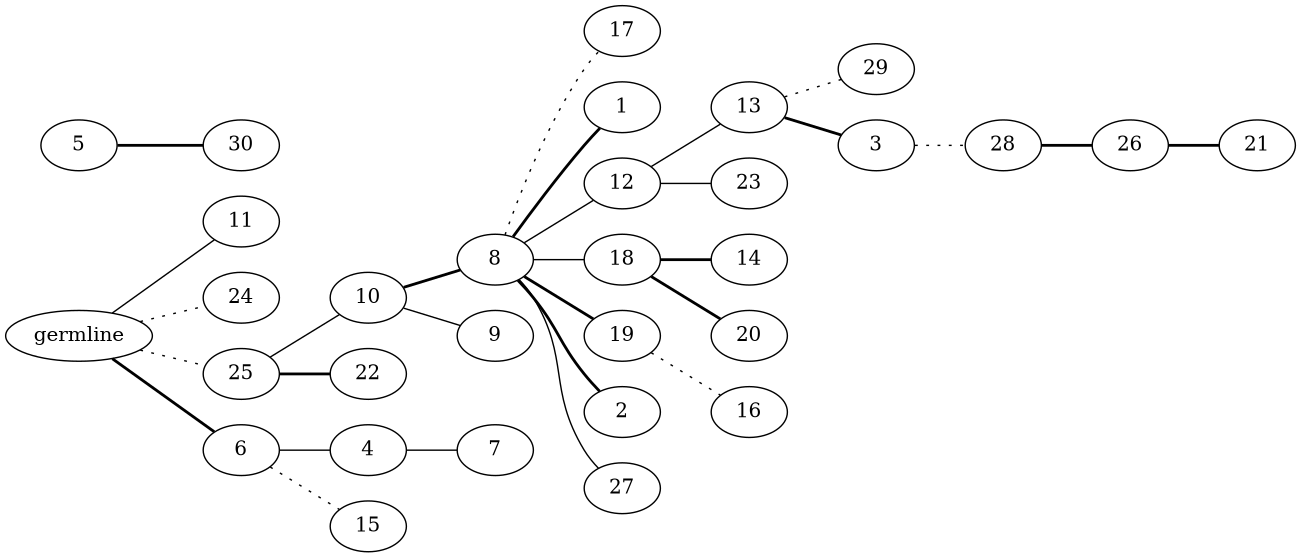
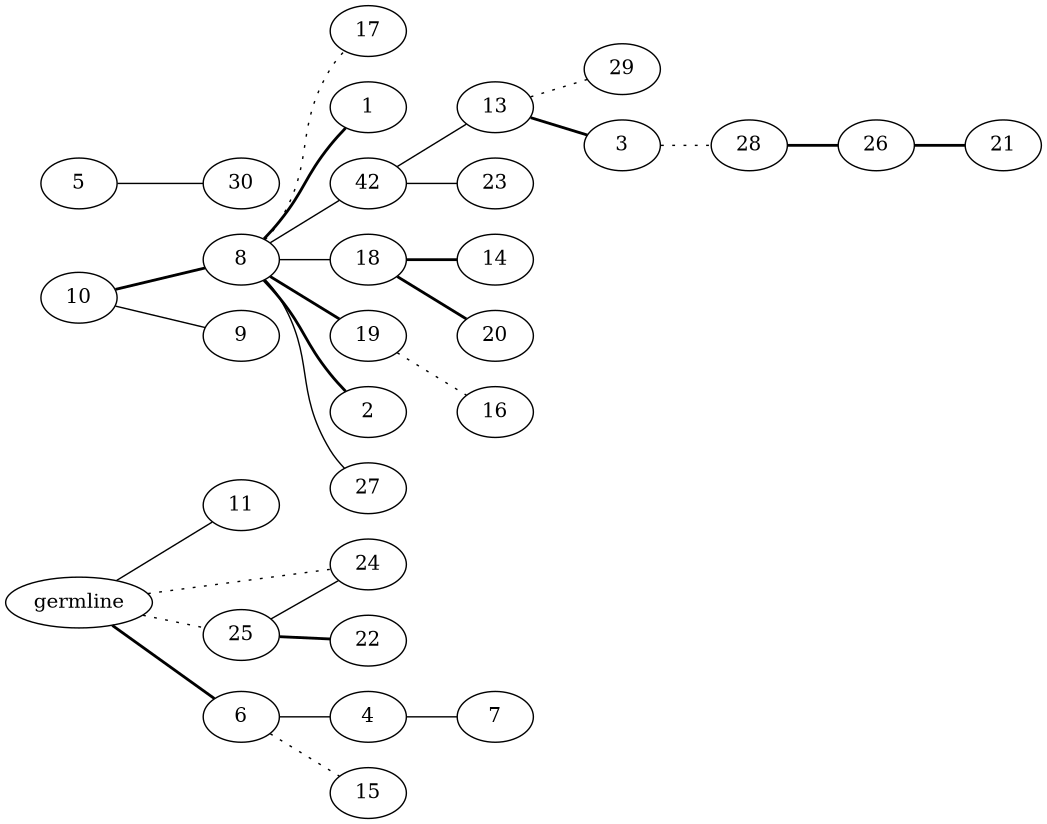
(160, 145) -> (160, 183)
(622, 183) -> (368, 183)
(305, 336) -> (305, 600)
